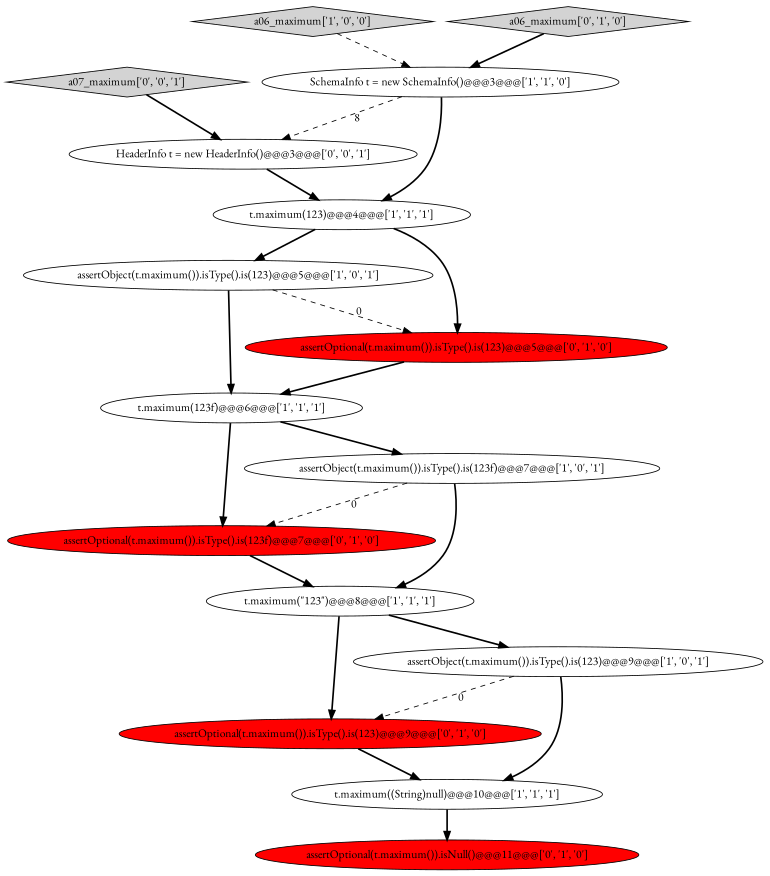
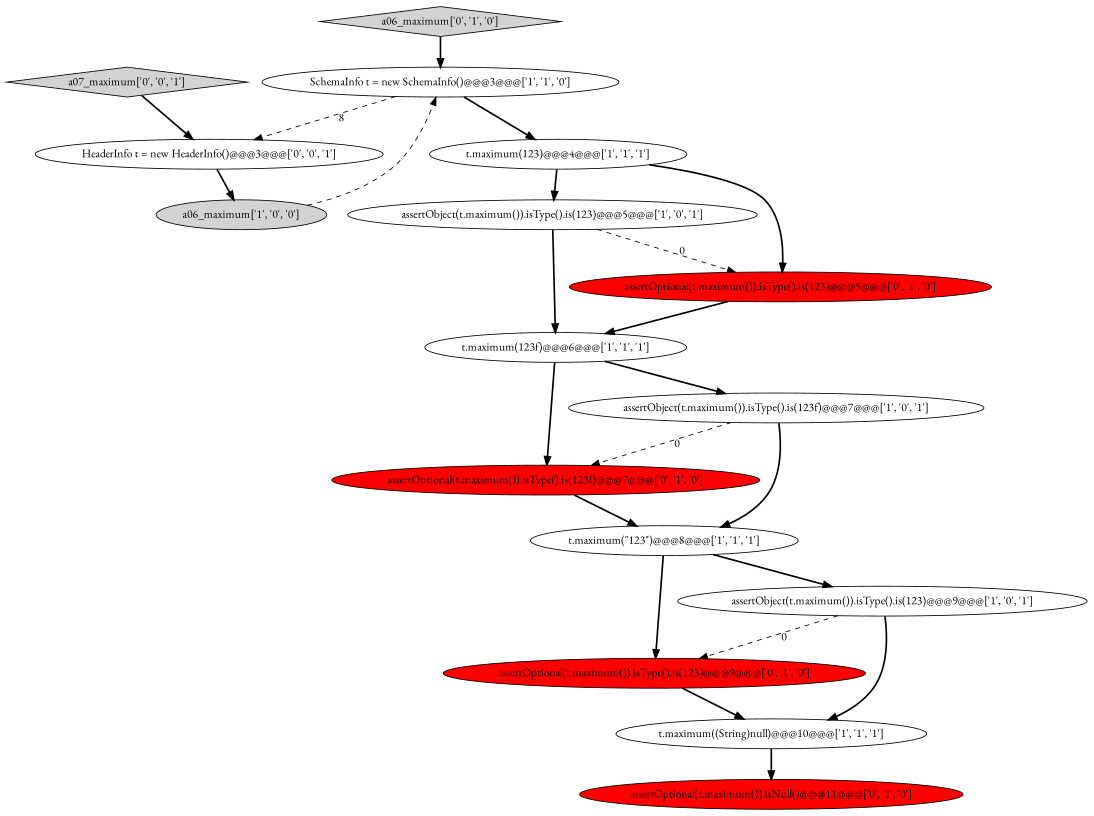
(313, 22) -> (241, 215)
(289, 182) -> (223, 181)
